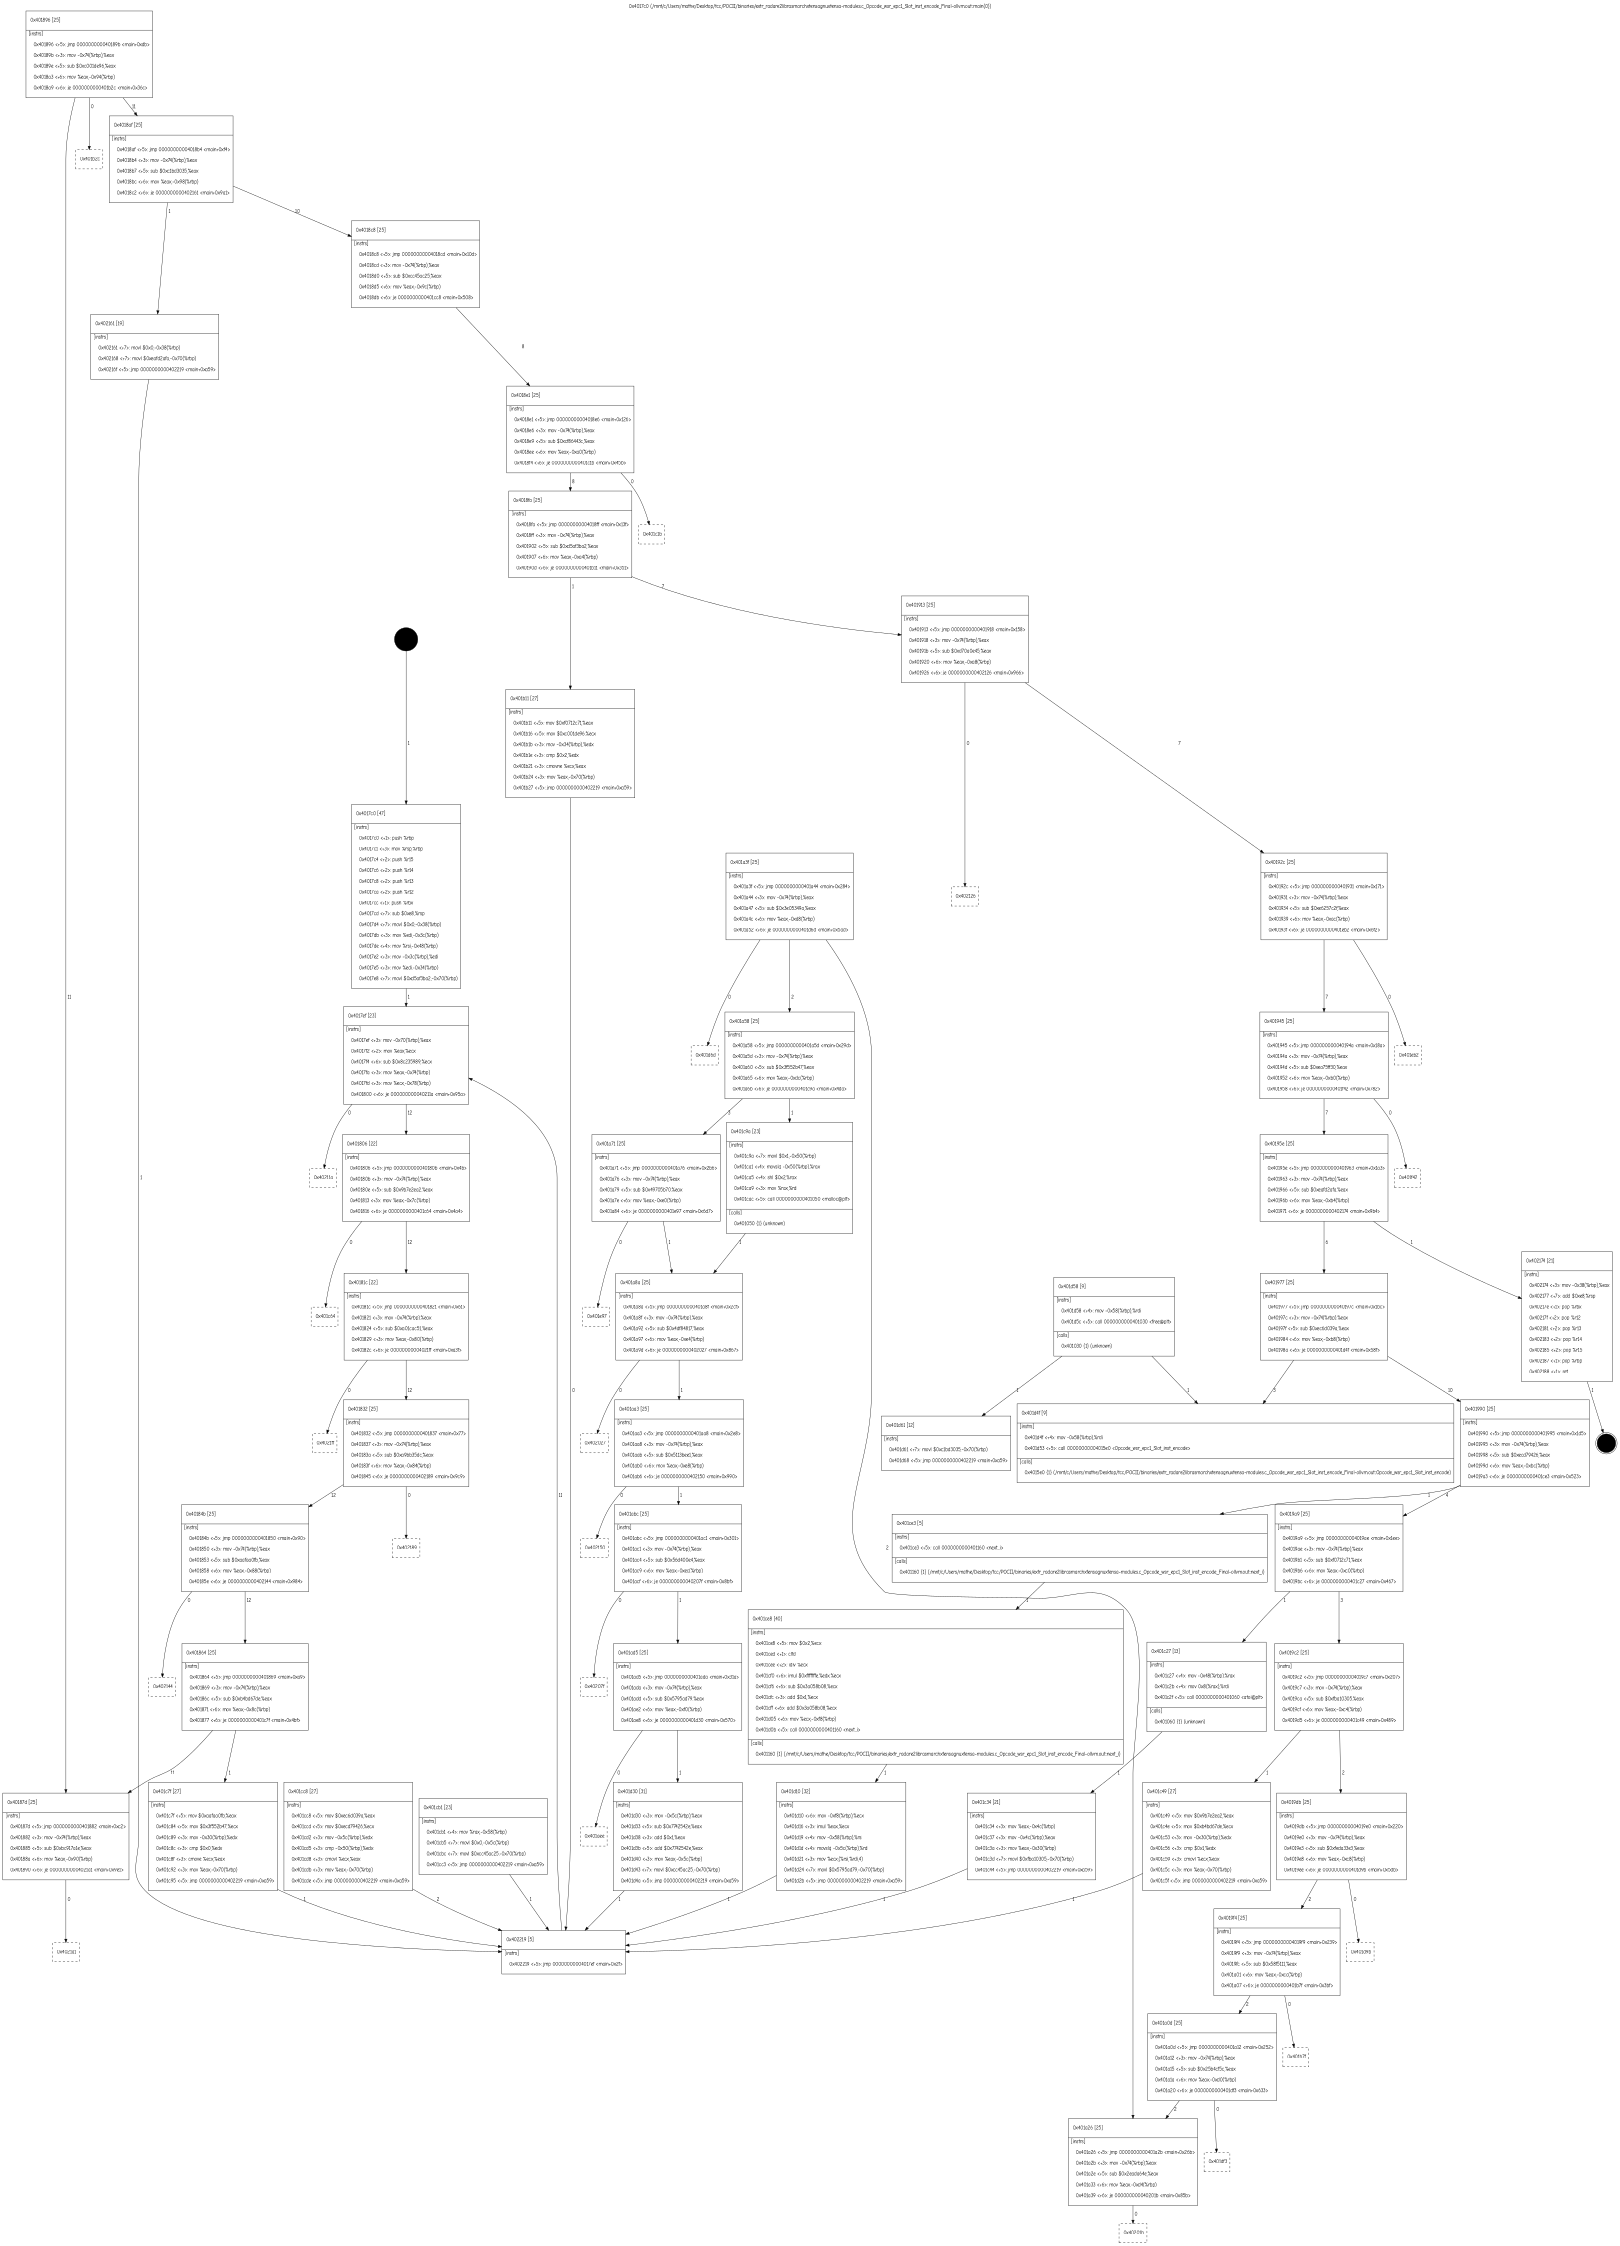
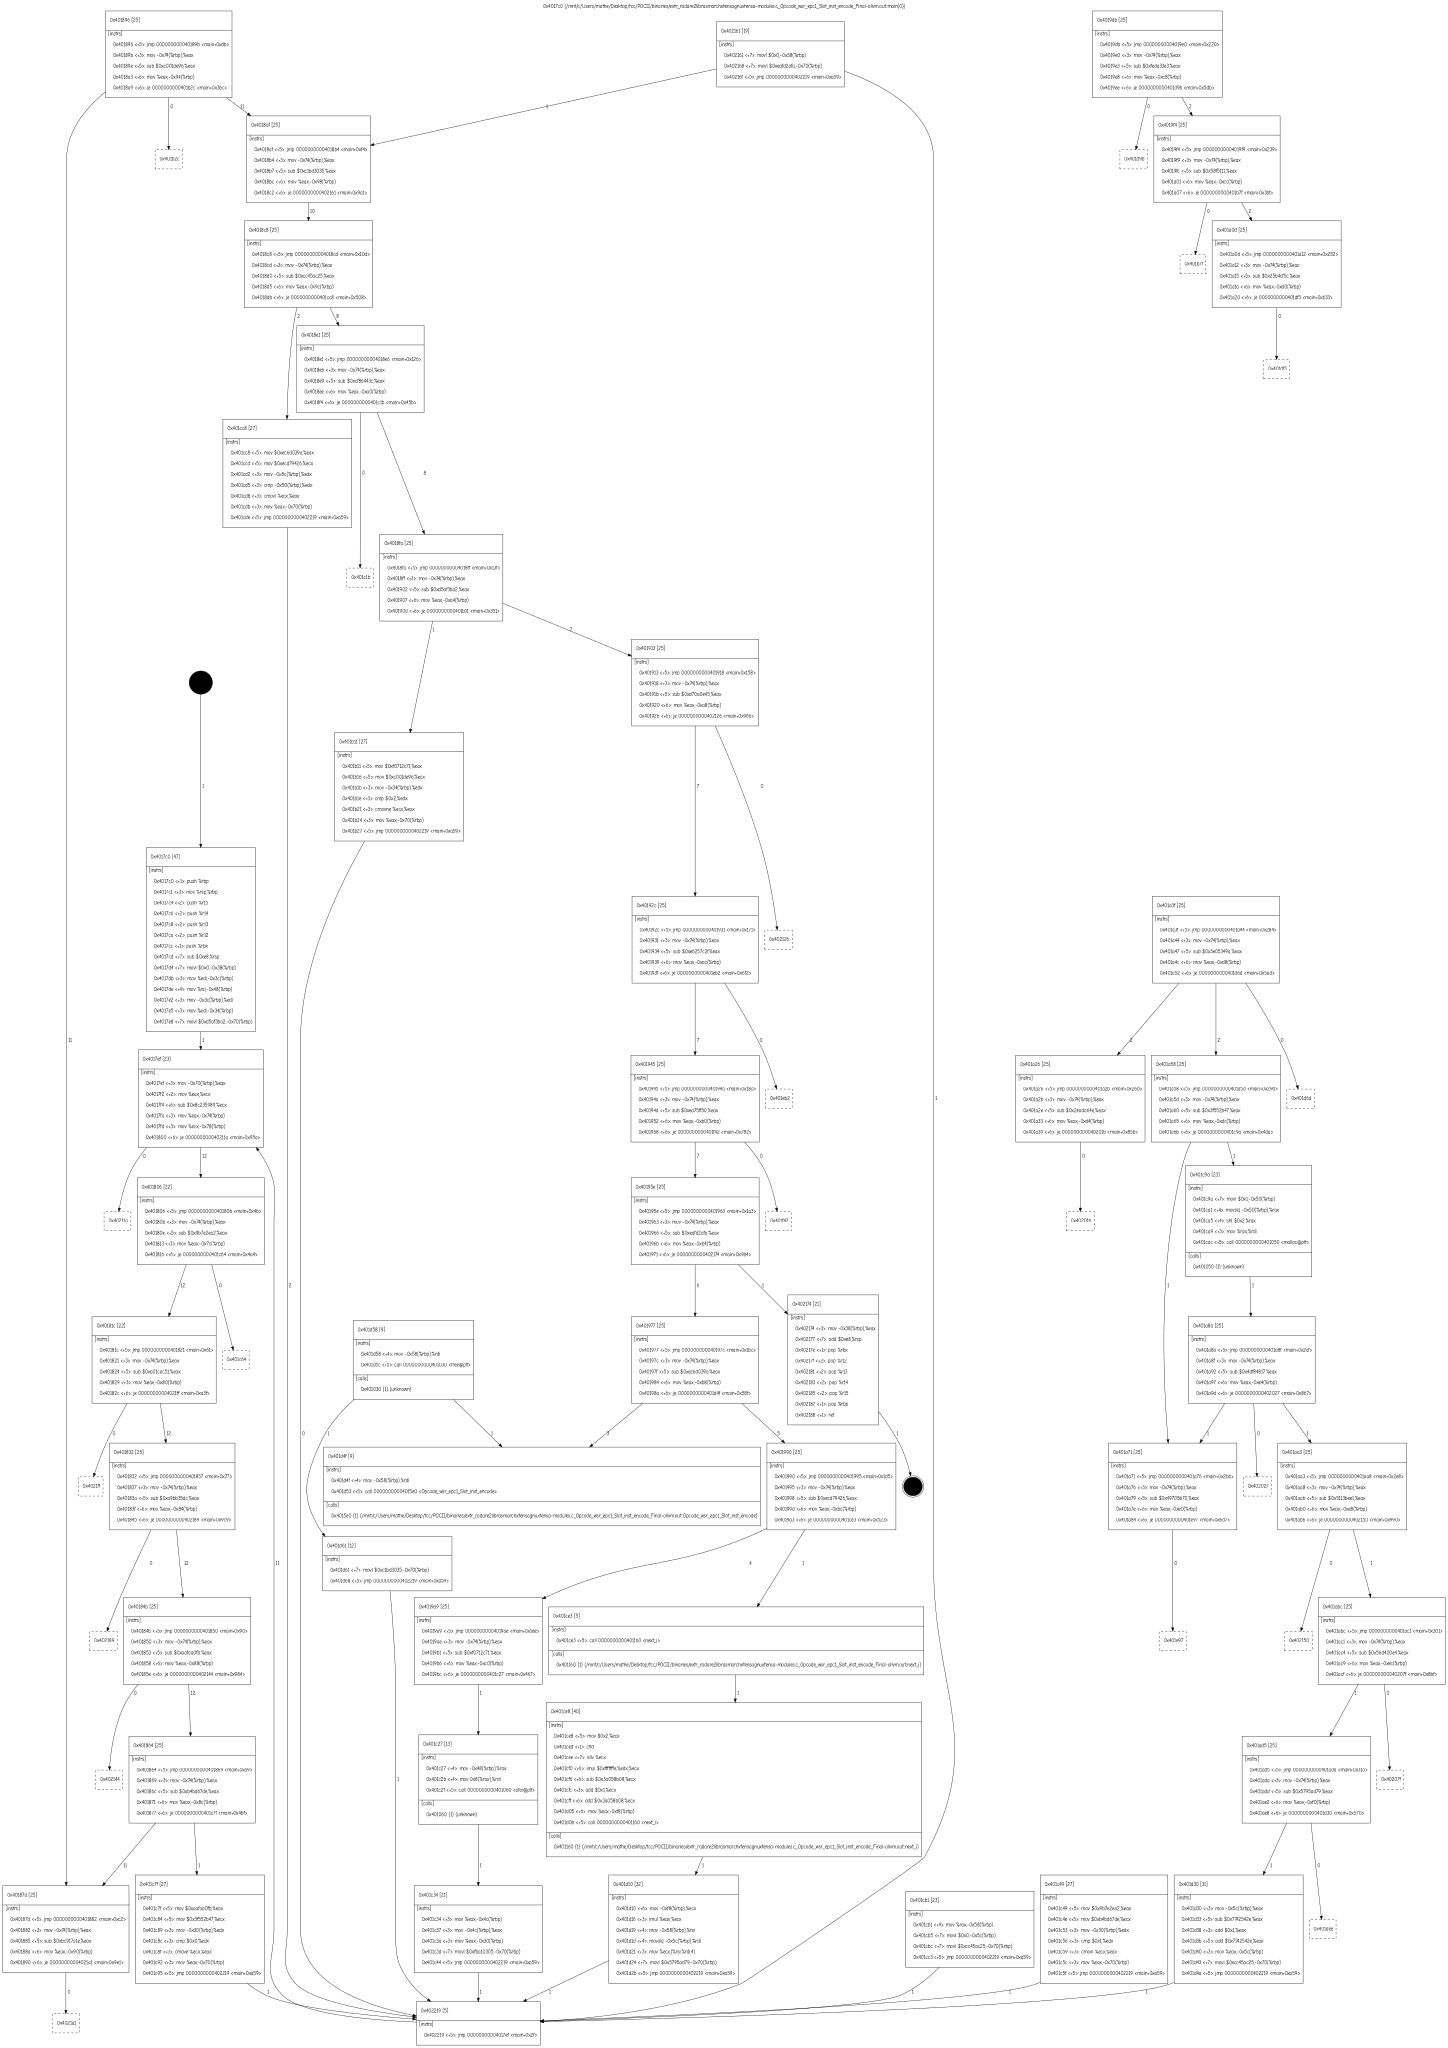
(163, 257) -> (545, 107)
none -> (290, 361)
(729, 1113) -> (1167, 1286)
(667, 1246) -> (1213, 1422)
(1450, 1391) -> (778, 1434)
(1339, 1687) -> none
none -> (396, 1801)
(1174, 2108) -> none
